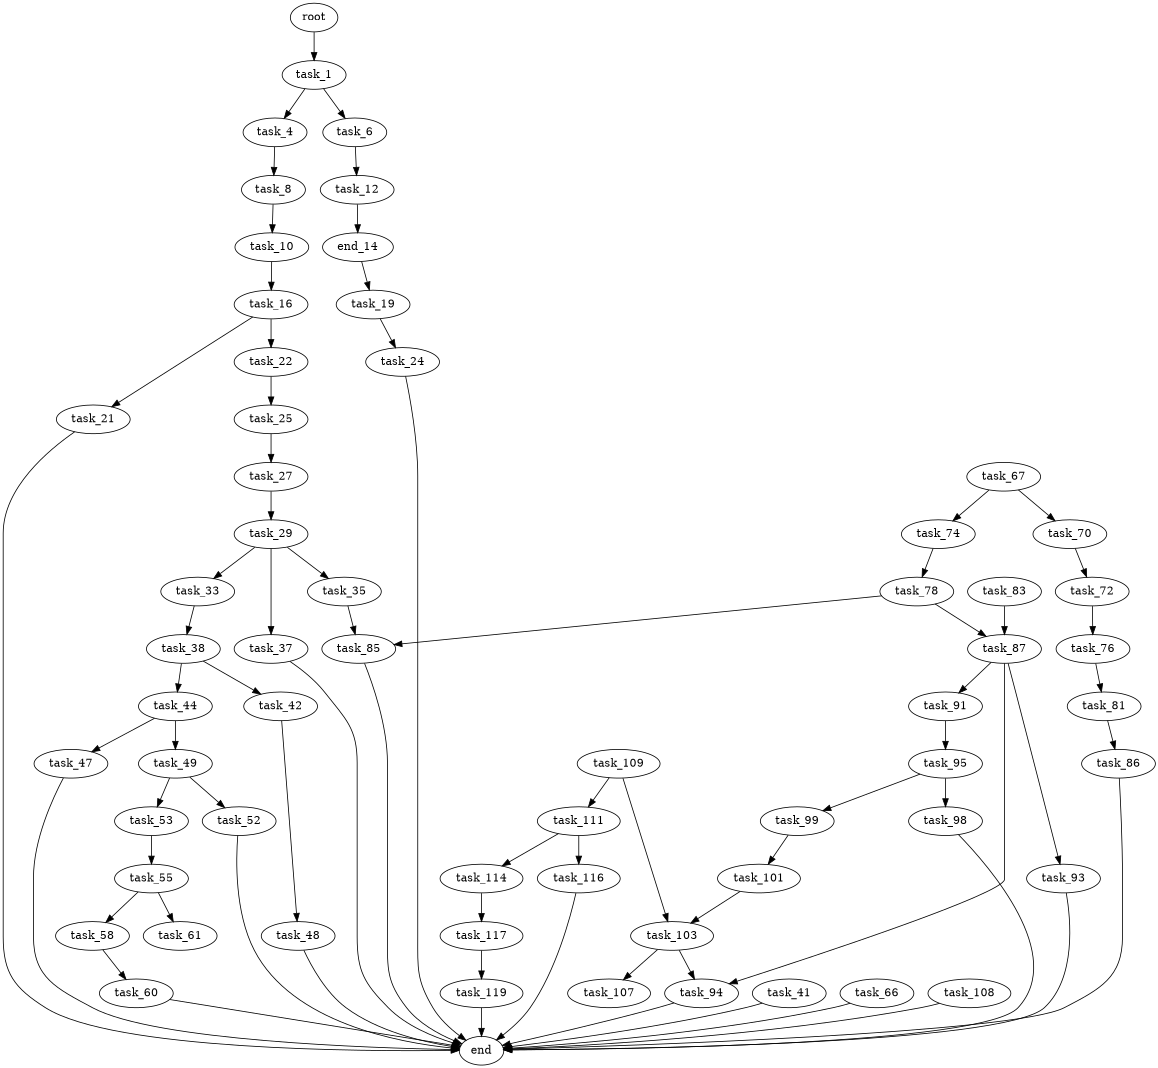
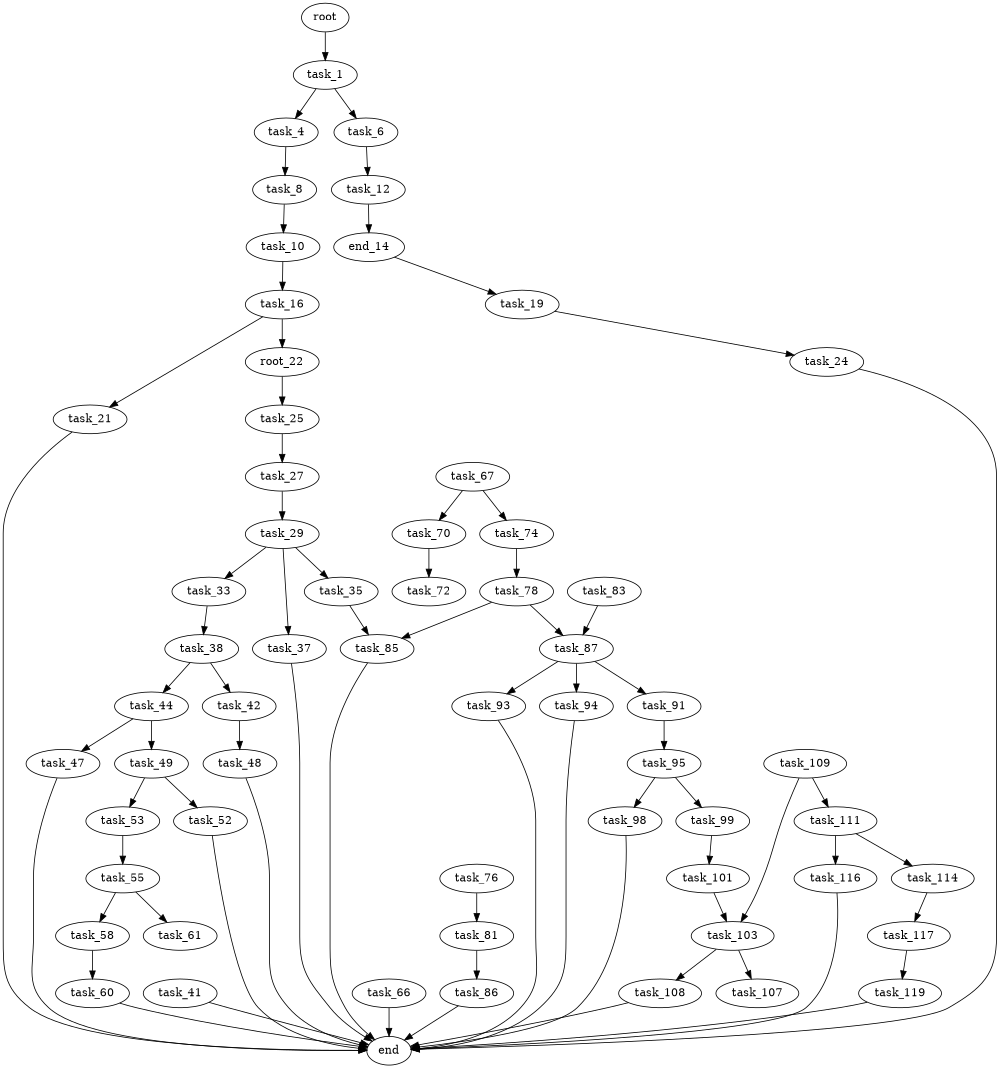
(271, 362) -> (282, 362)
(1093, 616) -> none
(685, 961) -> (699, 962)
